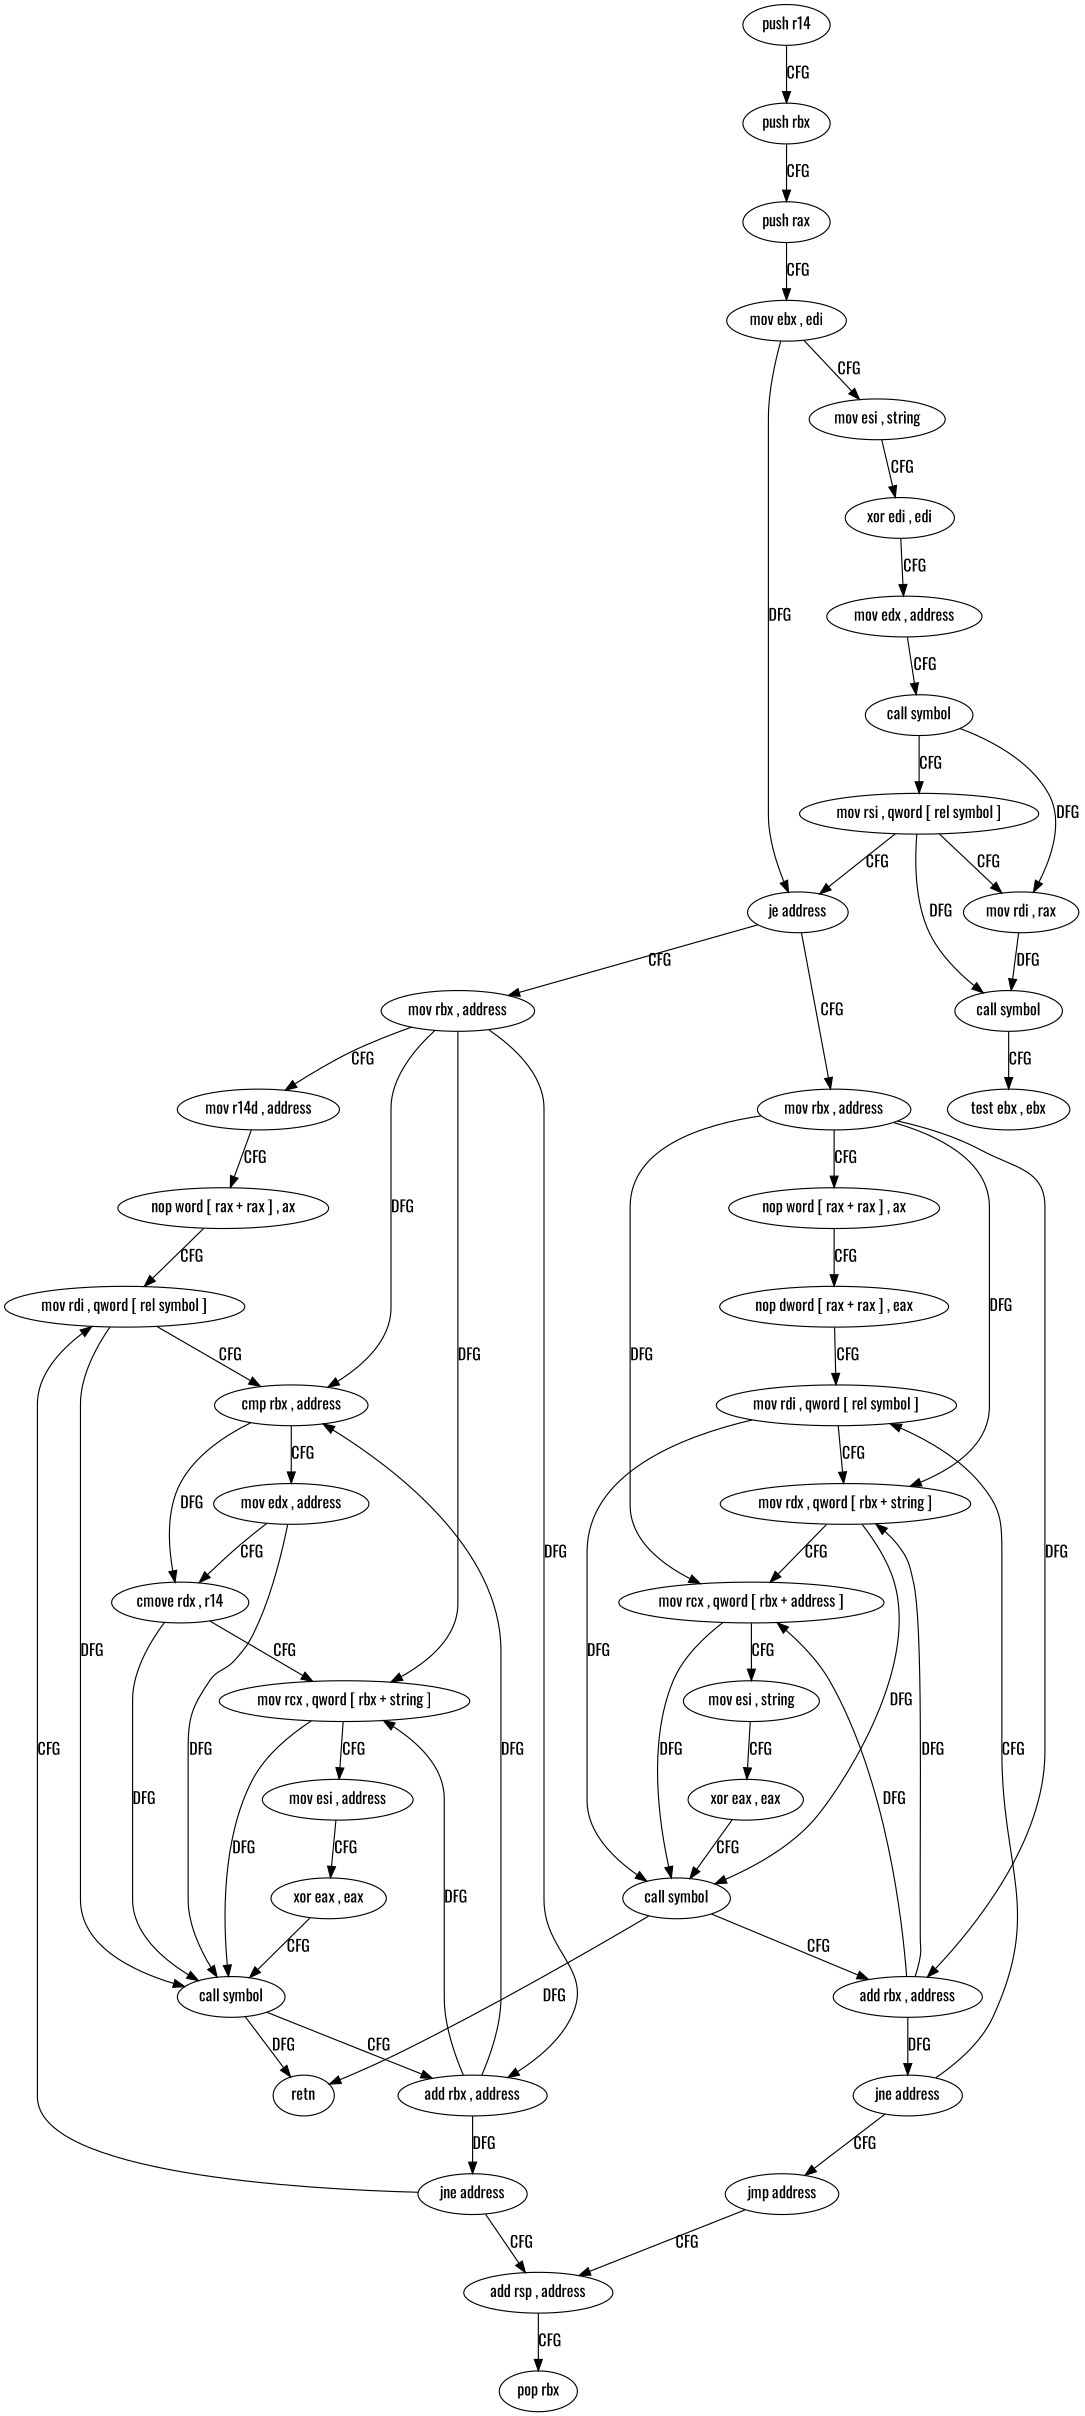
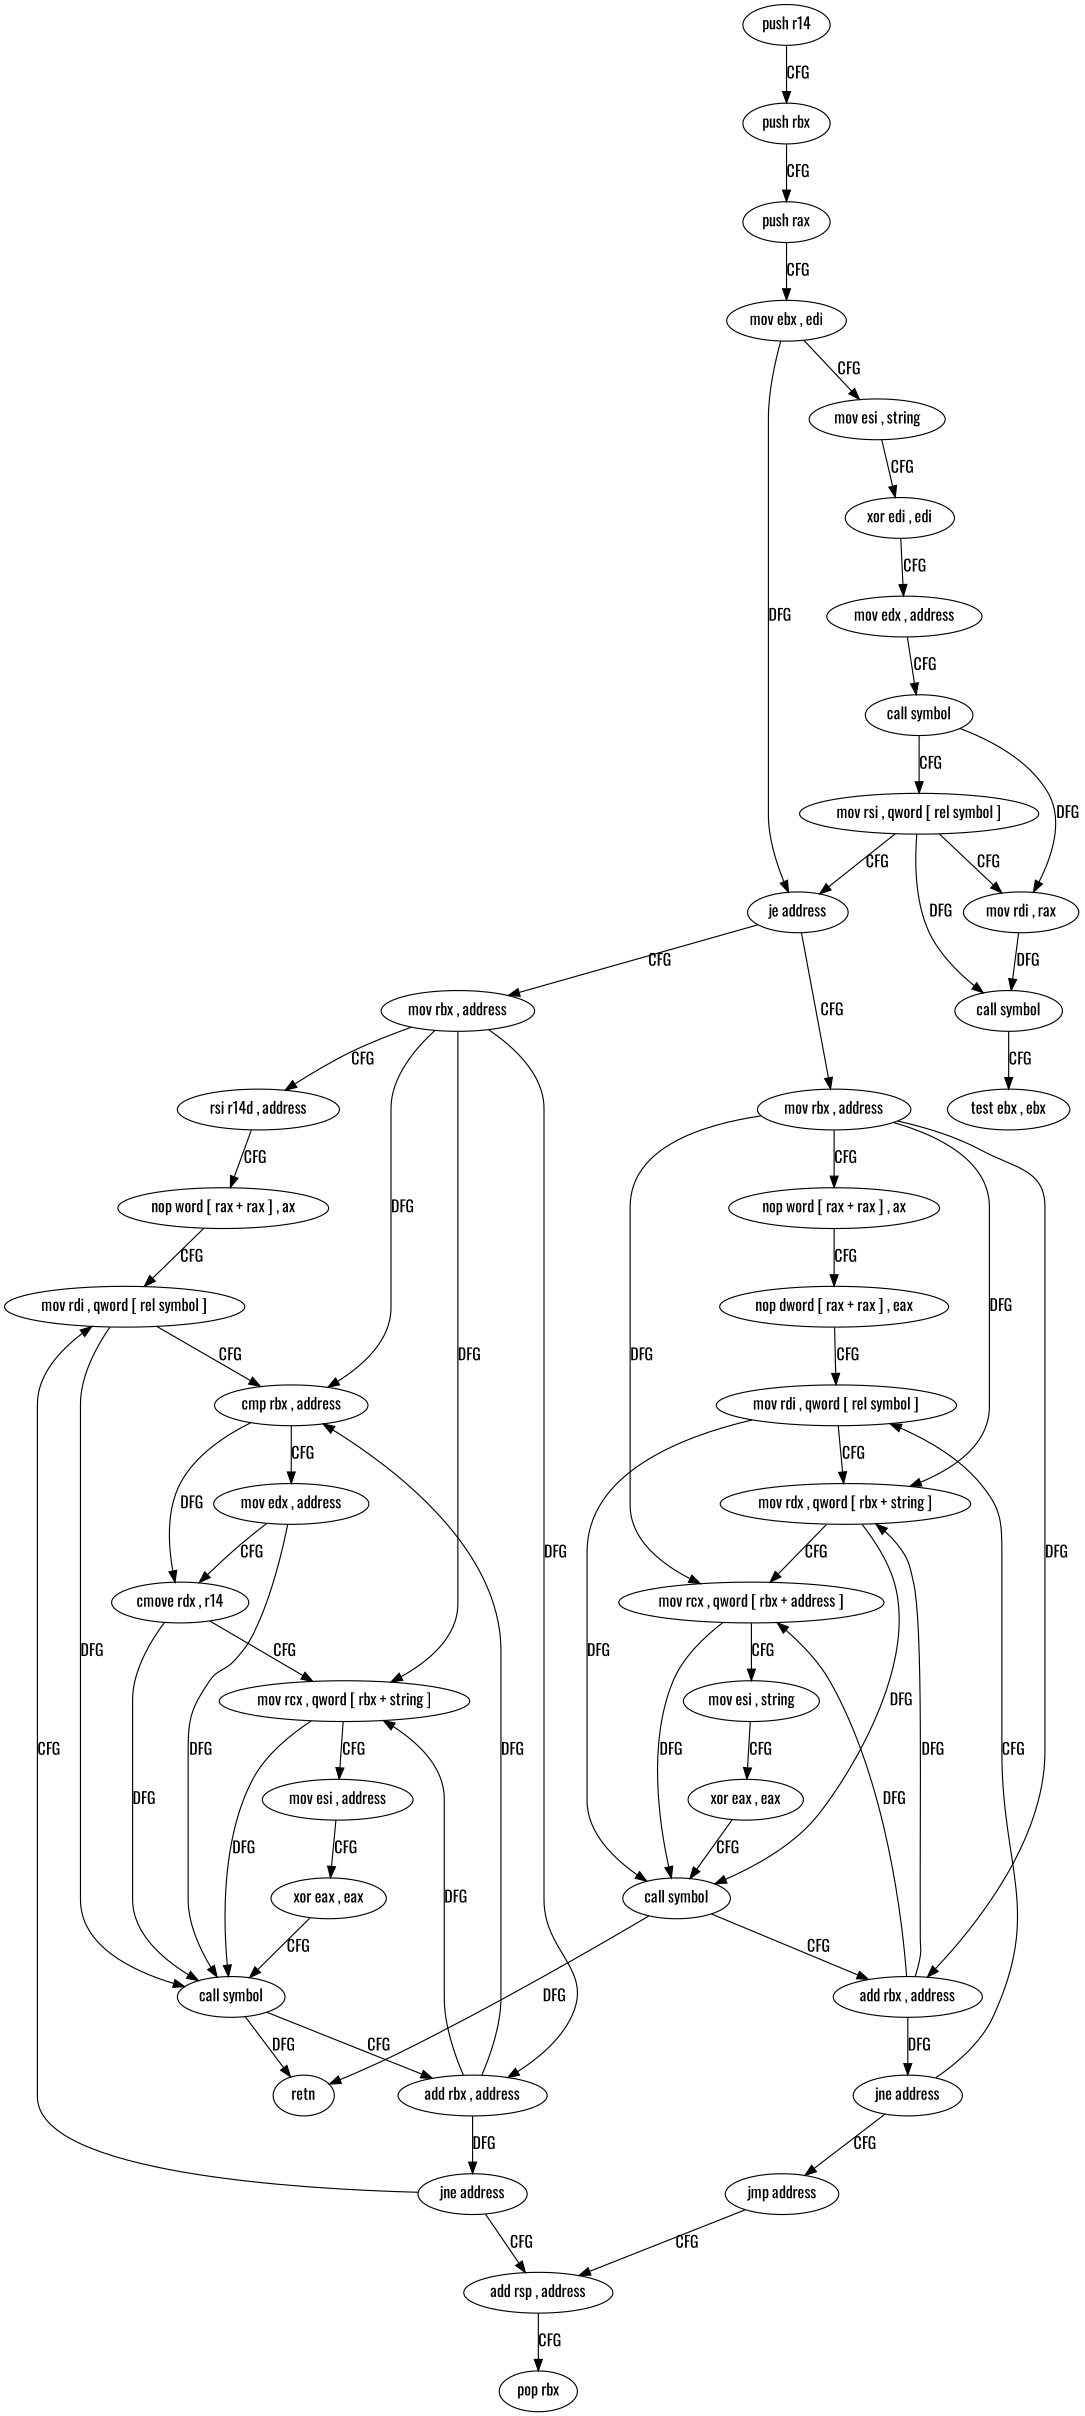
(258, 1110) -> (258, 1110)
